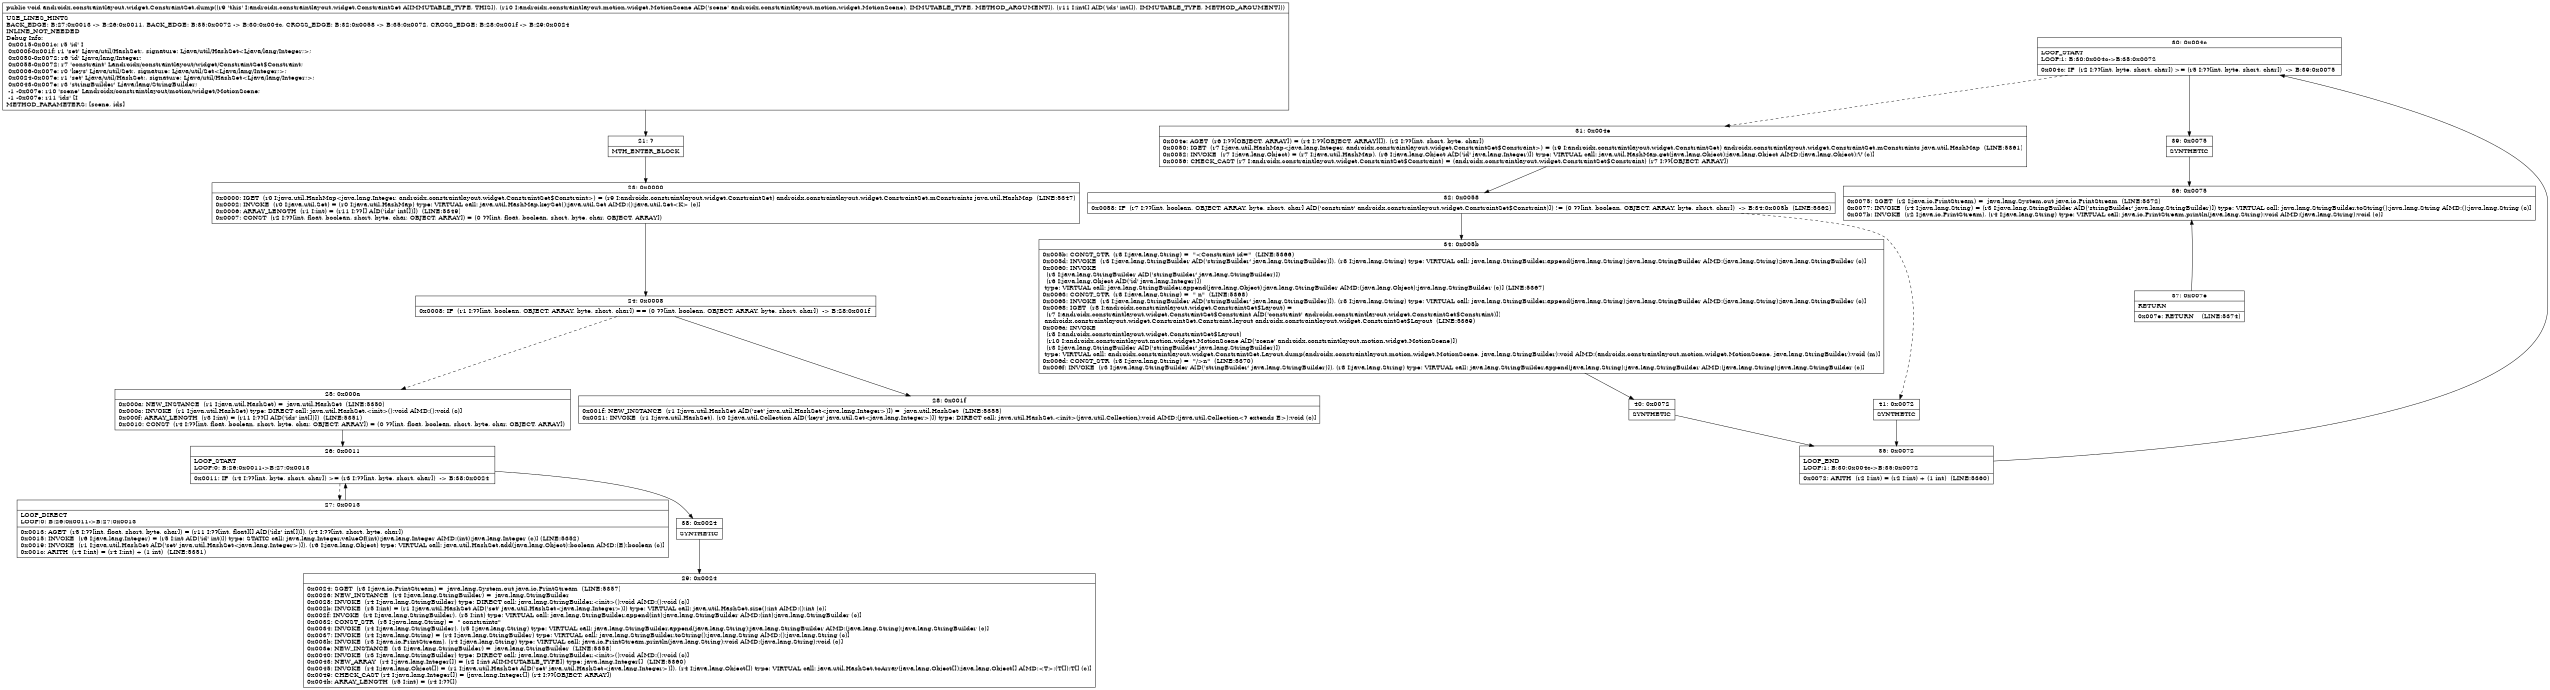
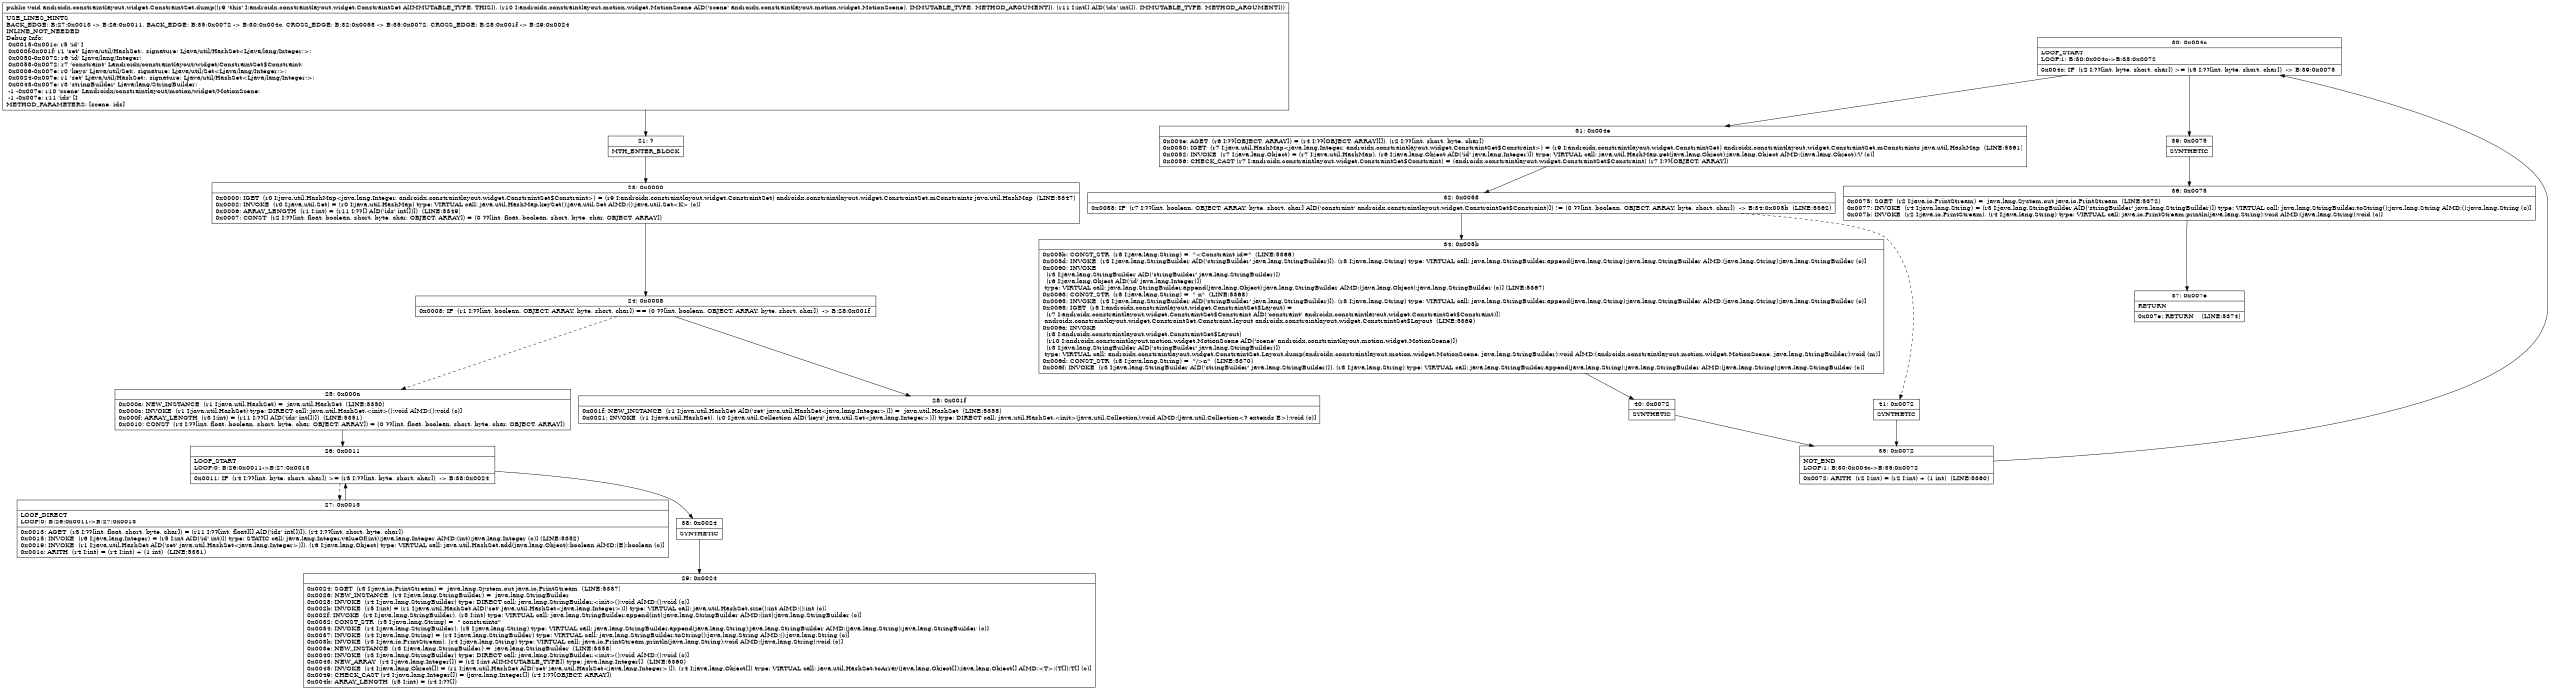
(1899, 100) -> (1899, 100)
(2192, 258) -> (2186, 253)
(1821, 461) -> (1819, 461)
